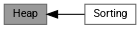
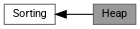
(71, 14) -> (80, 14)
